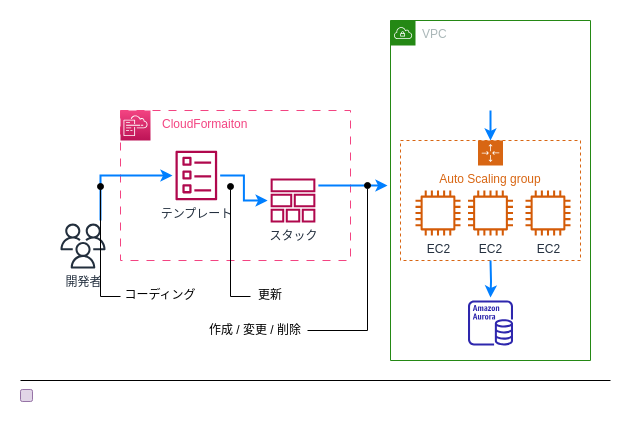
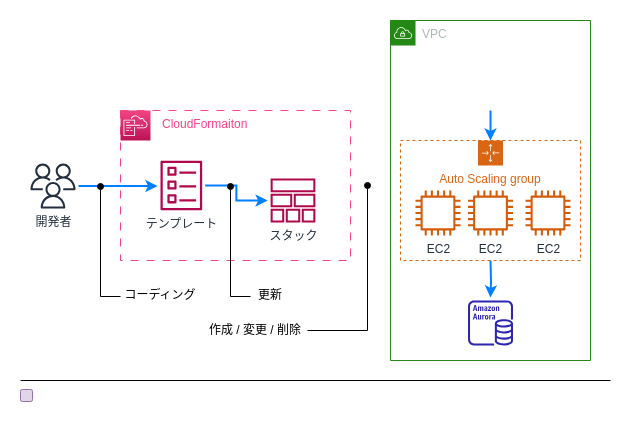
(196, 176) -> (181, 186)
(348, 186) -> none
(83, 246) -> (53, 186)
